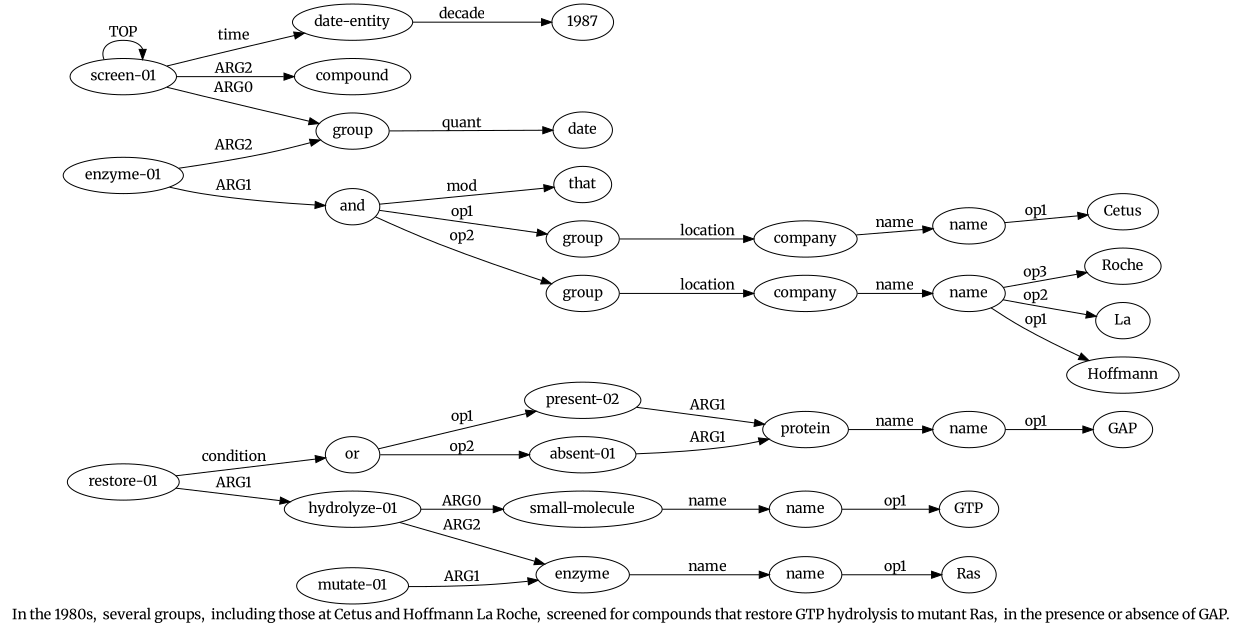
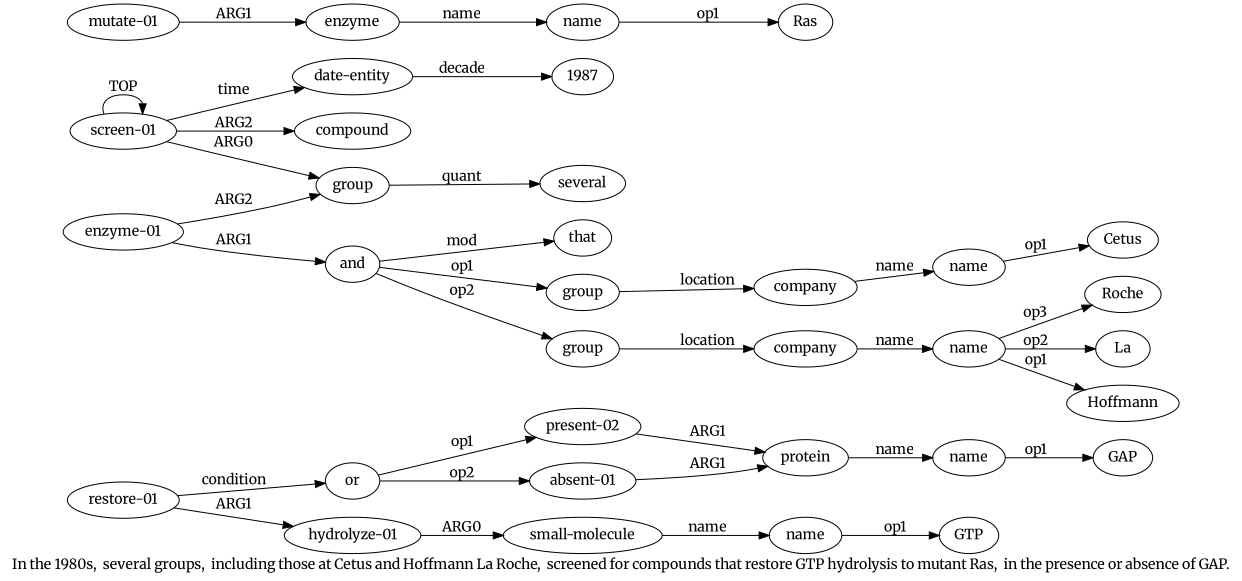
(583, 130) -> (583, 184)
(467, 542) -> none
